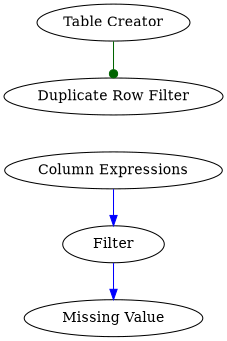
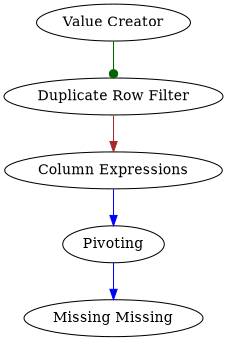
(114, 23) -> (114, 23)
none -> (114, 128)
(114, 244) -> (114, 244)
(114, 318) -> (114, 318)
